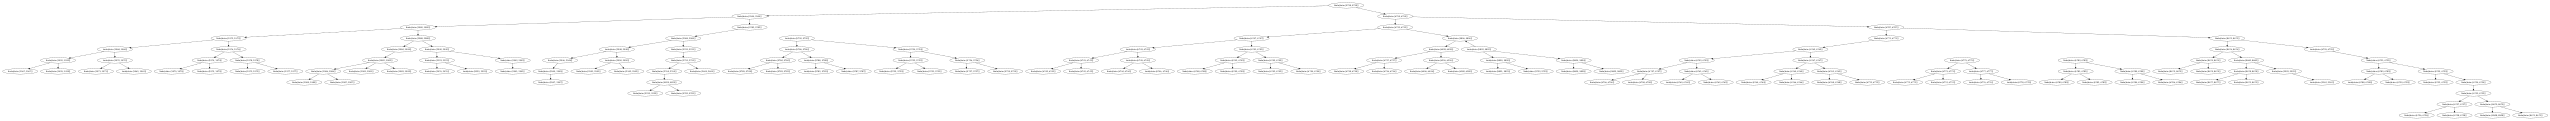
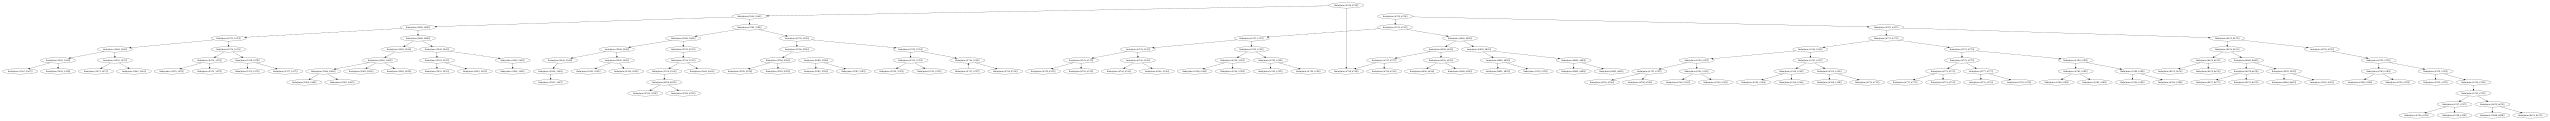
(1370, 11) -> (1346, 38)
none -> (772, 33)
(1471, 44) -> (1468, 44)
none -> (1962, 49)
(806, 54) -> none
(966, 65) -> (968, 67)
none -> (2284, 82)
